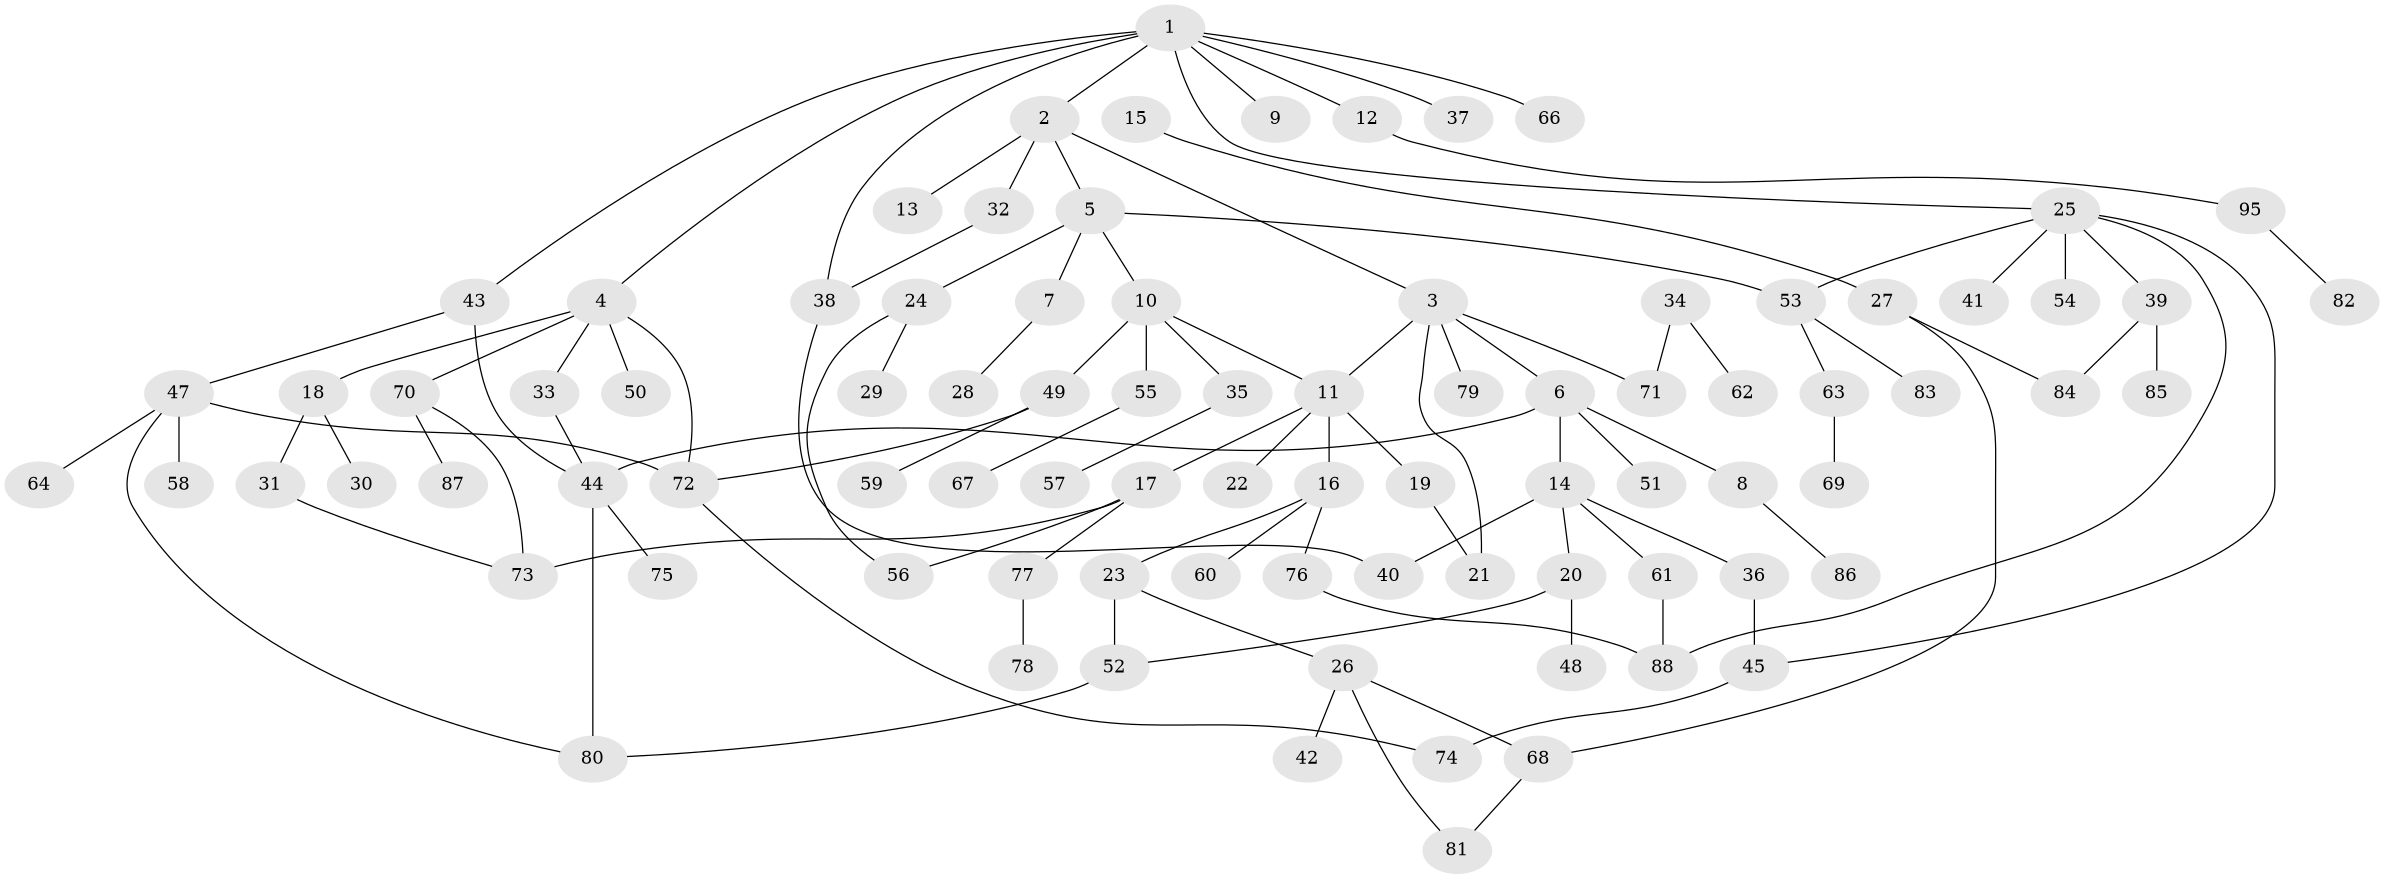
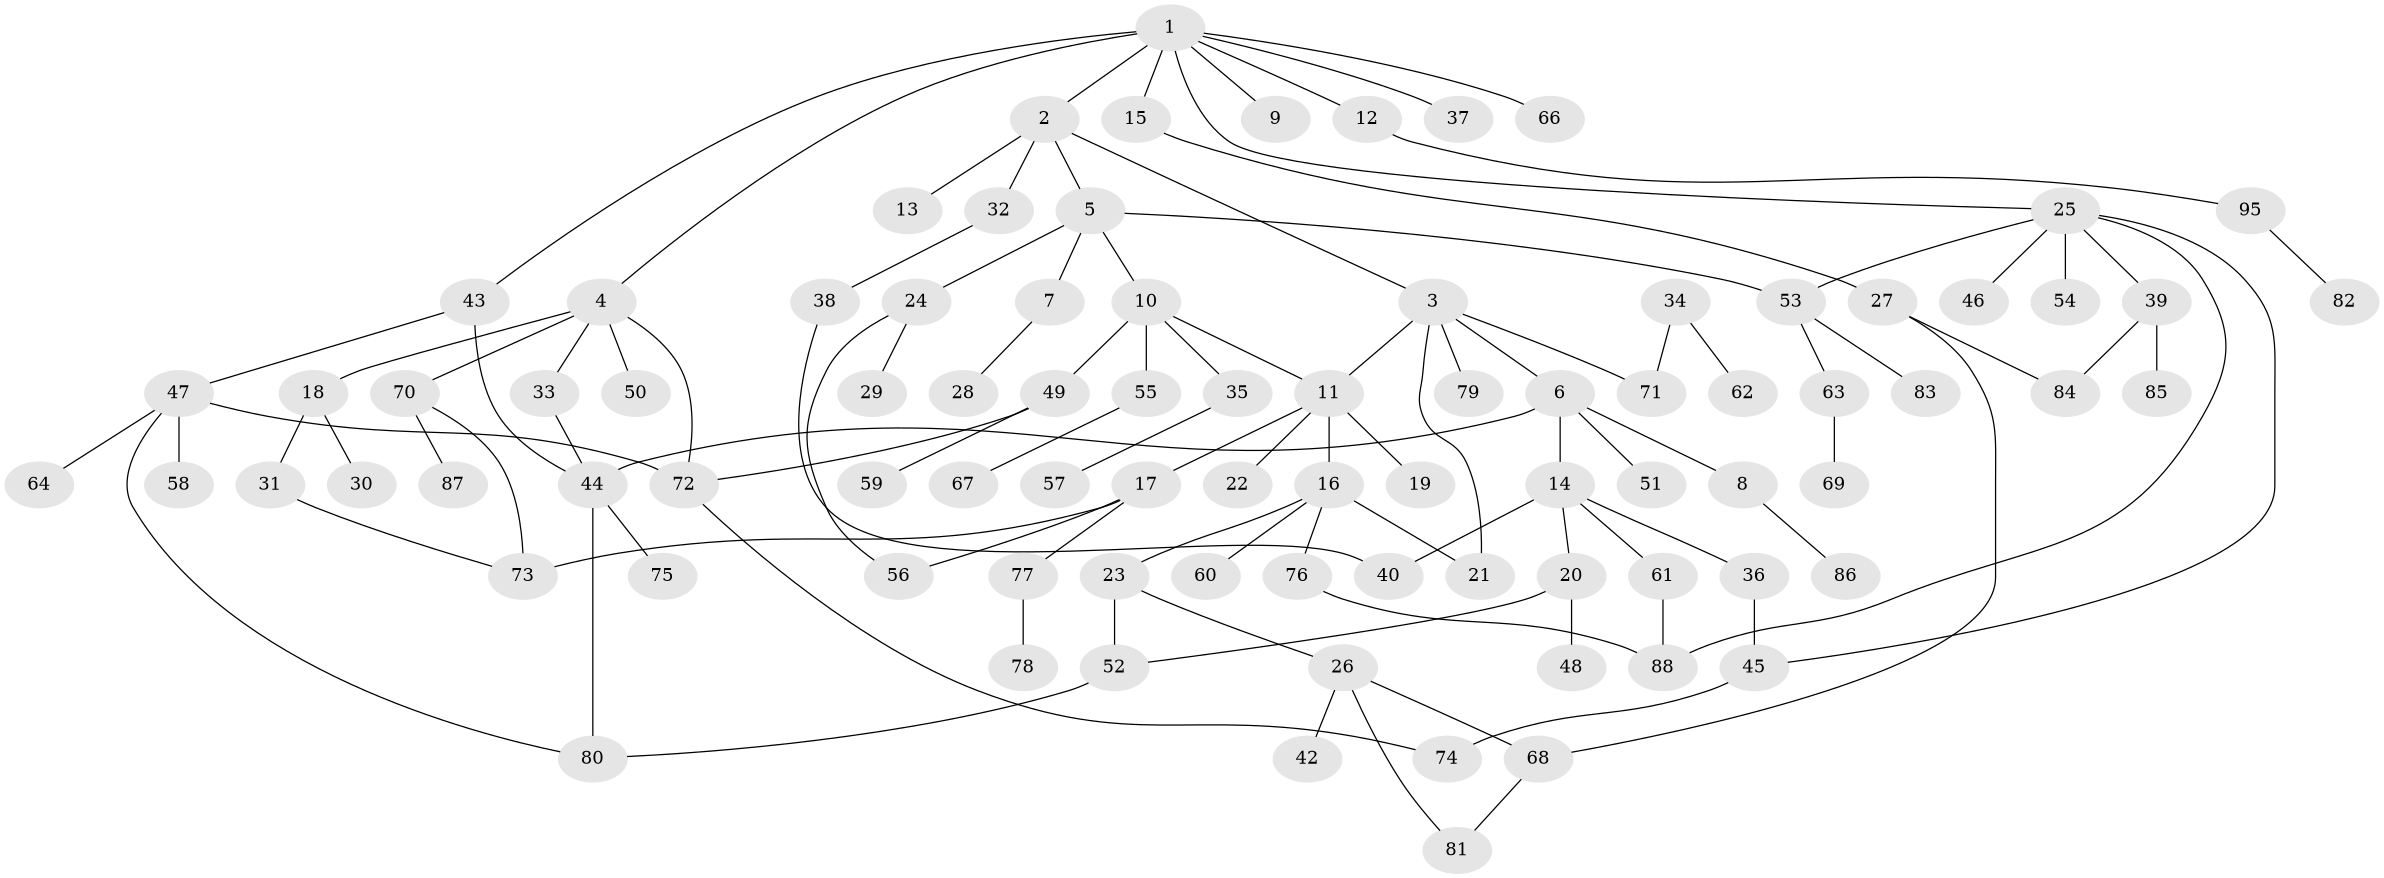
(945, 115) -> (1153, 73)
(1974, 302) -> (1974, 302)
(1450, 531) -> (1405, 531)
